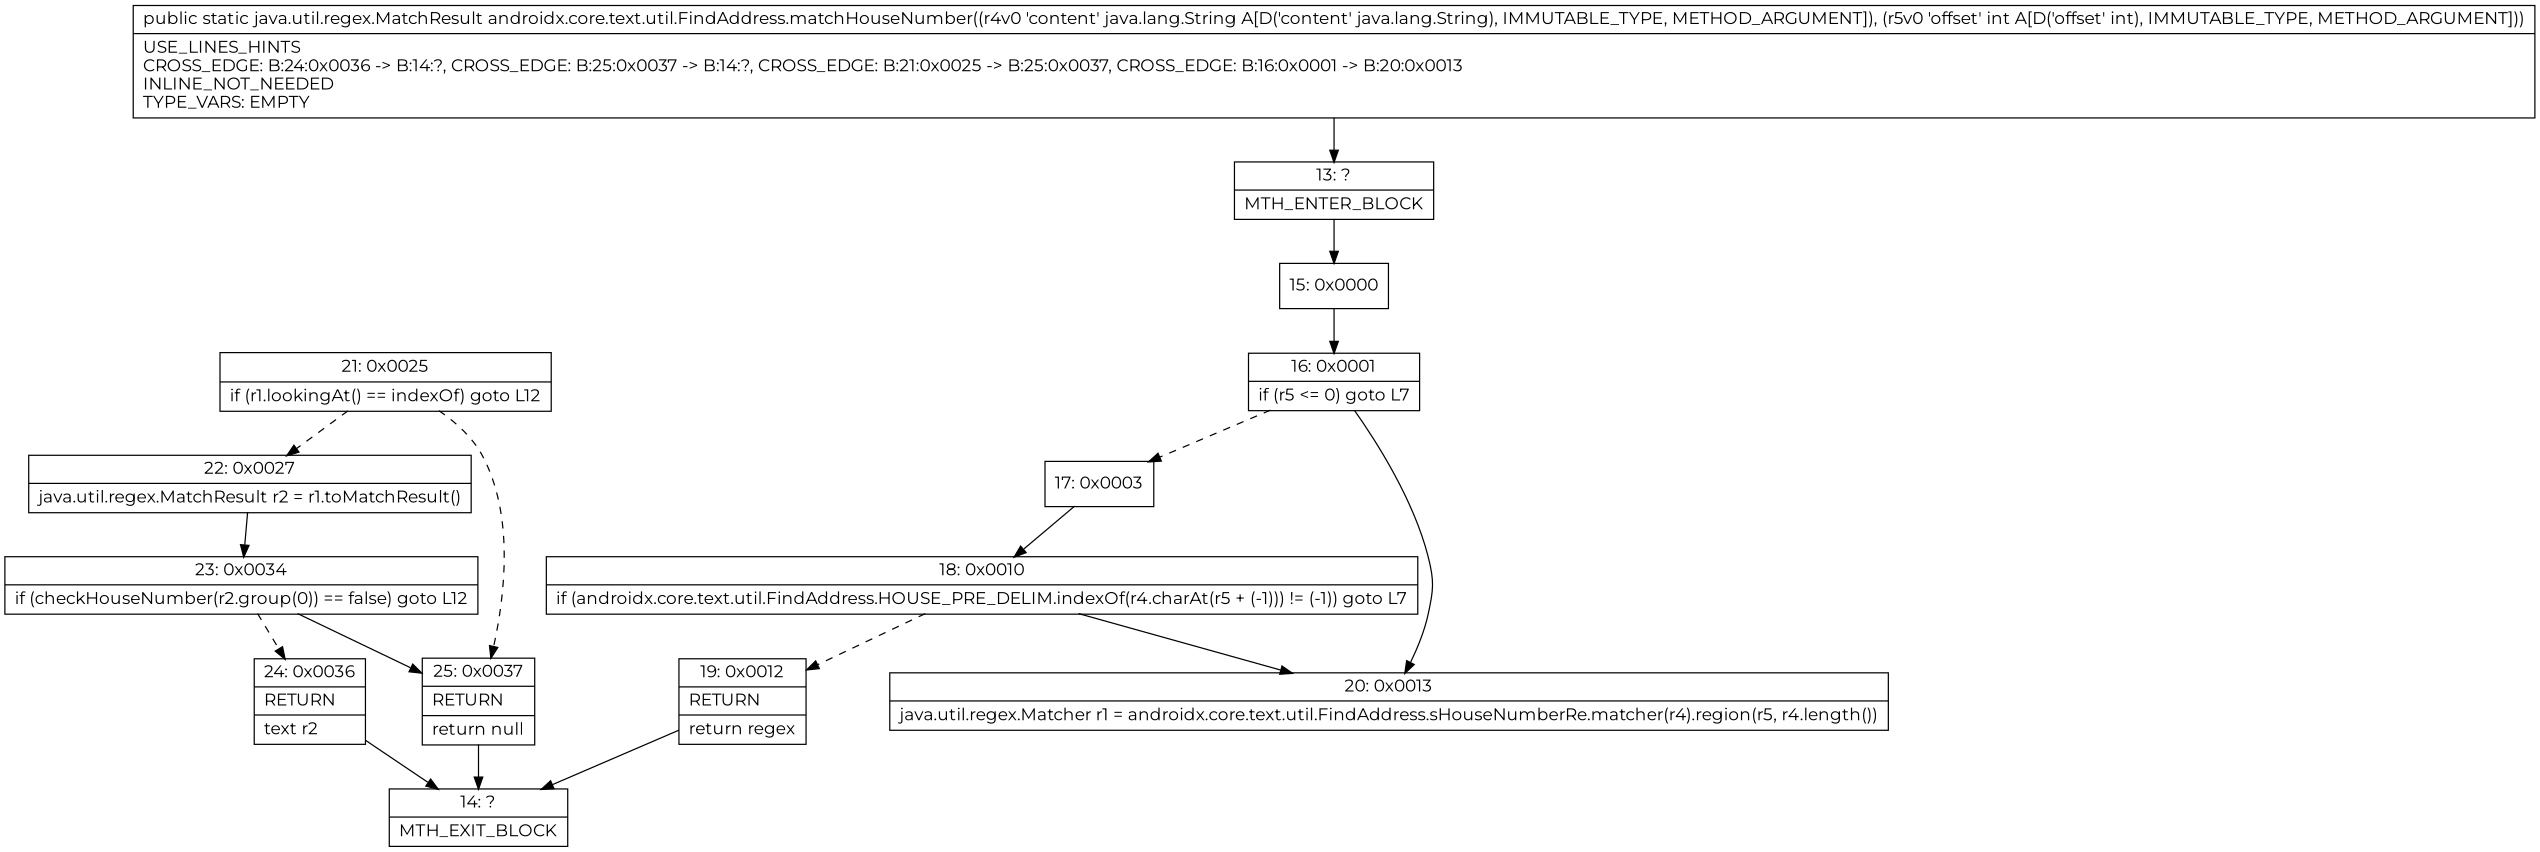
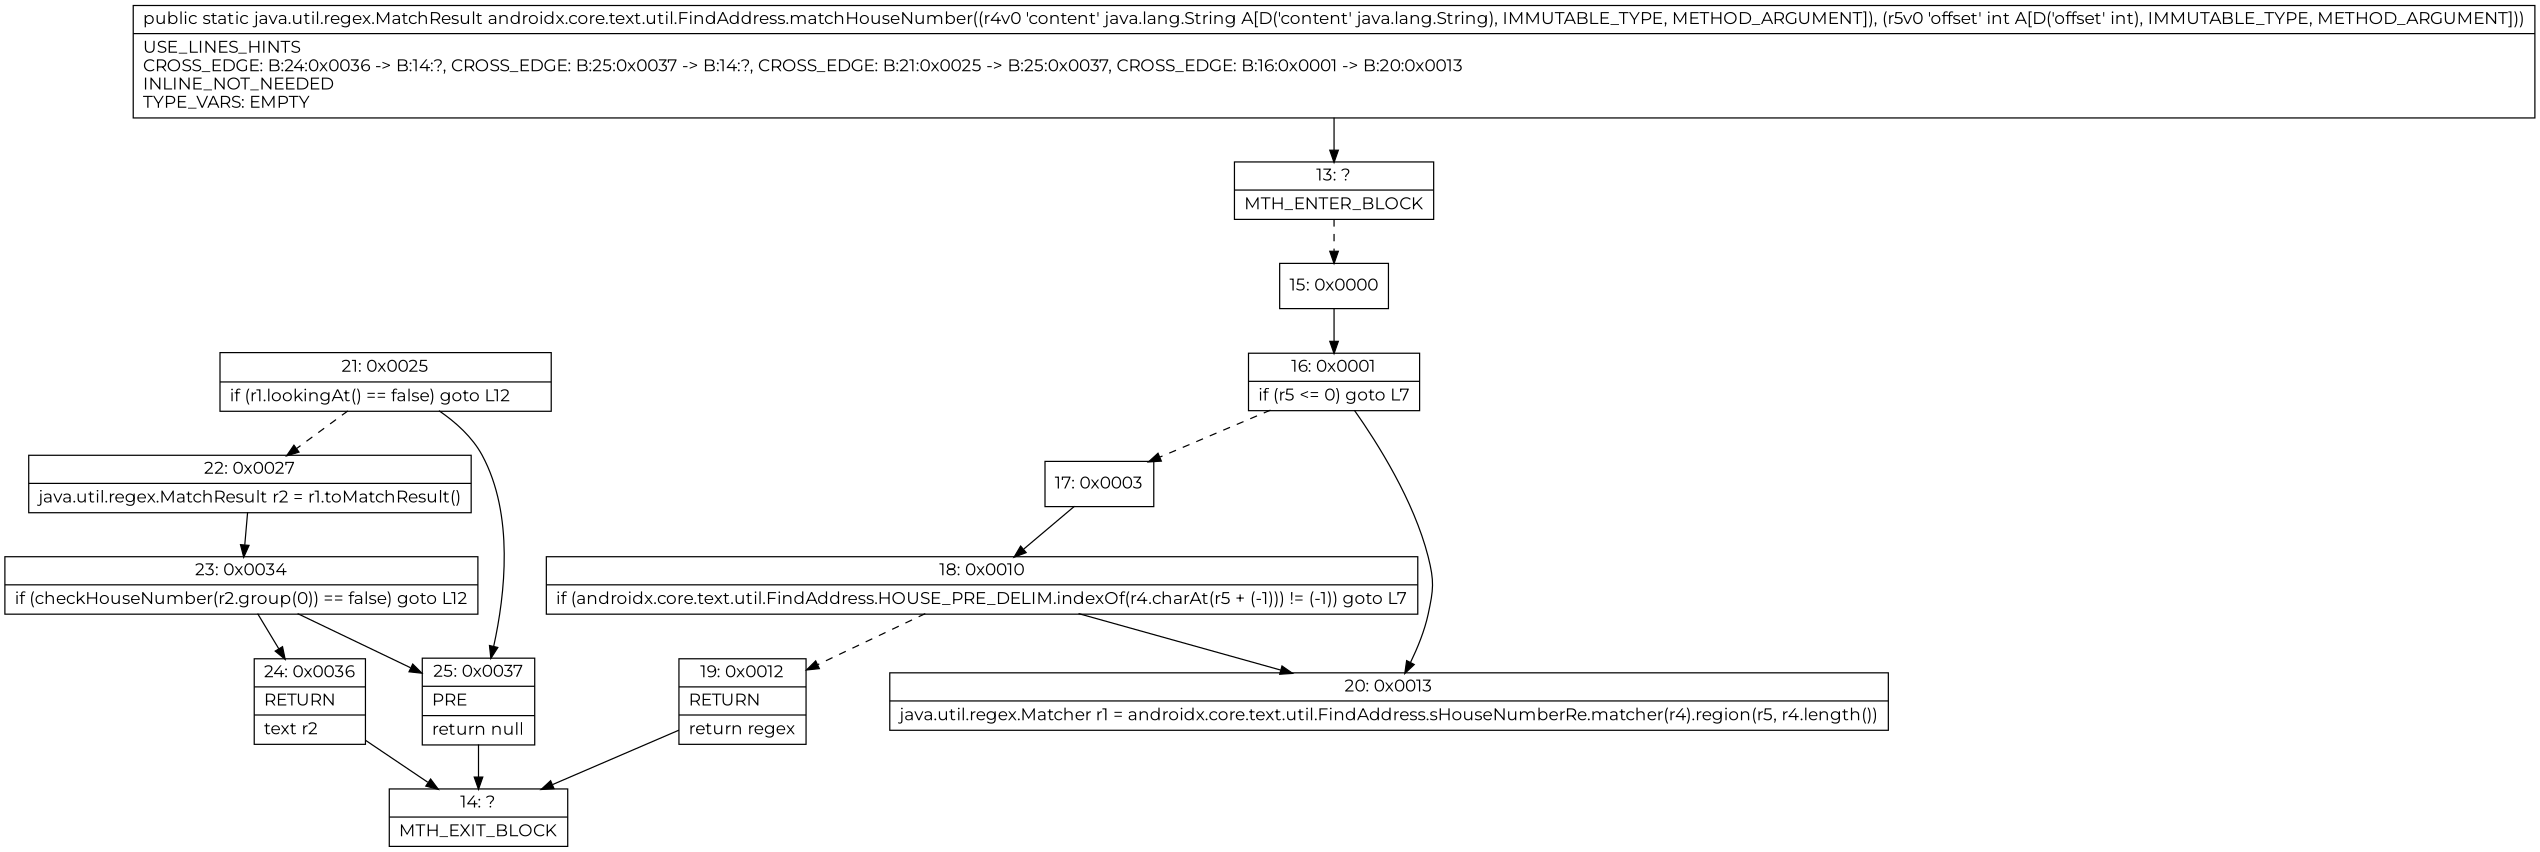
(1334, 235) -> (1334, 235)
(386, 396) -> (370, 396)
(501, 518) -> (501, 518)
(268, 631) -> (268, 631)
(468, 700) -> (450, 700)
